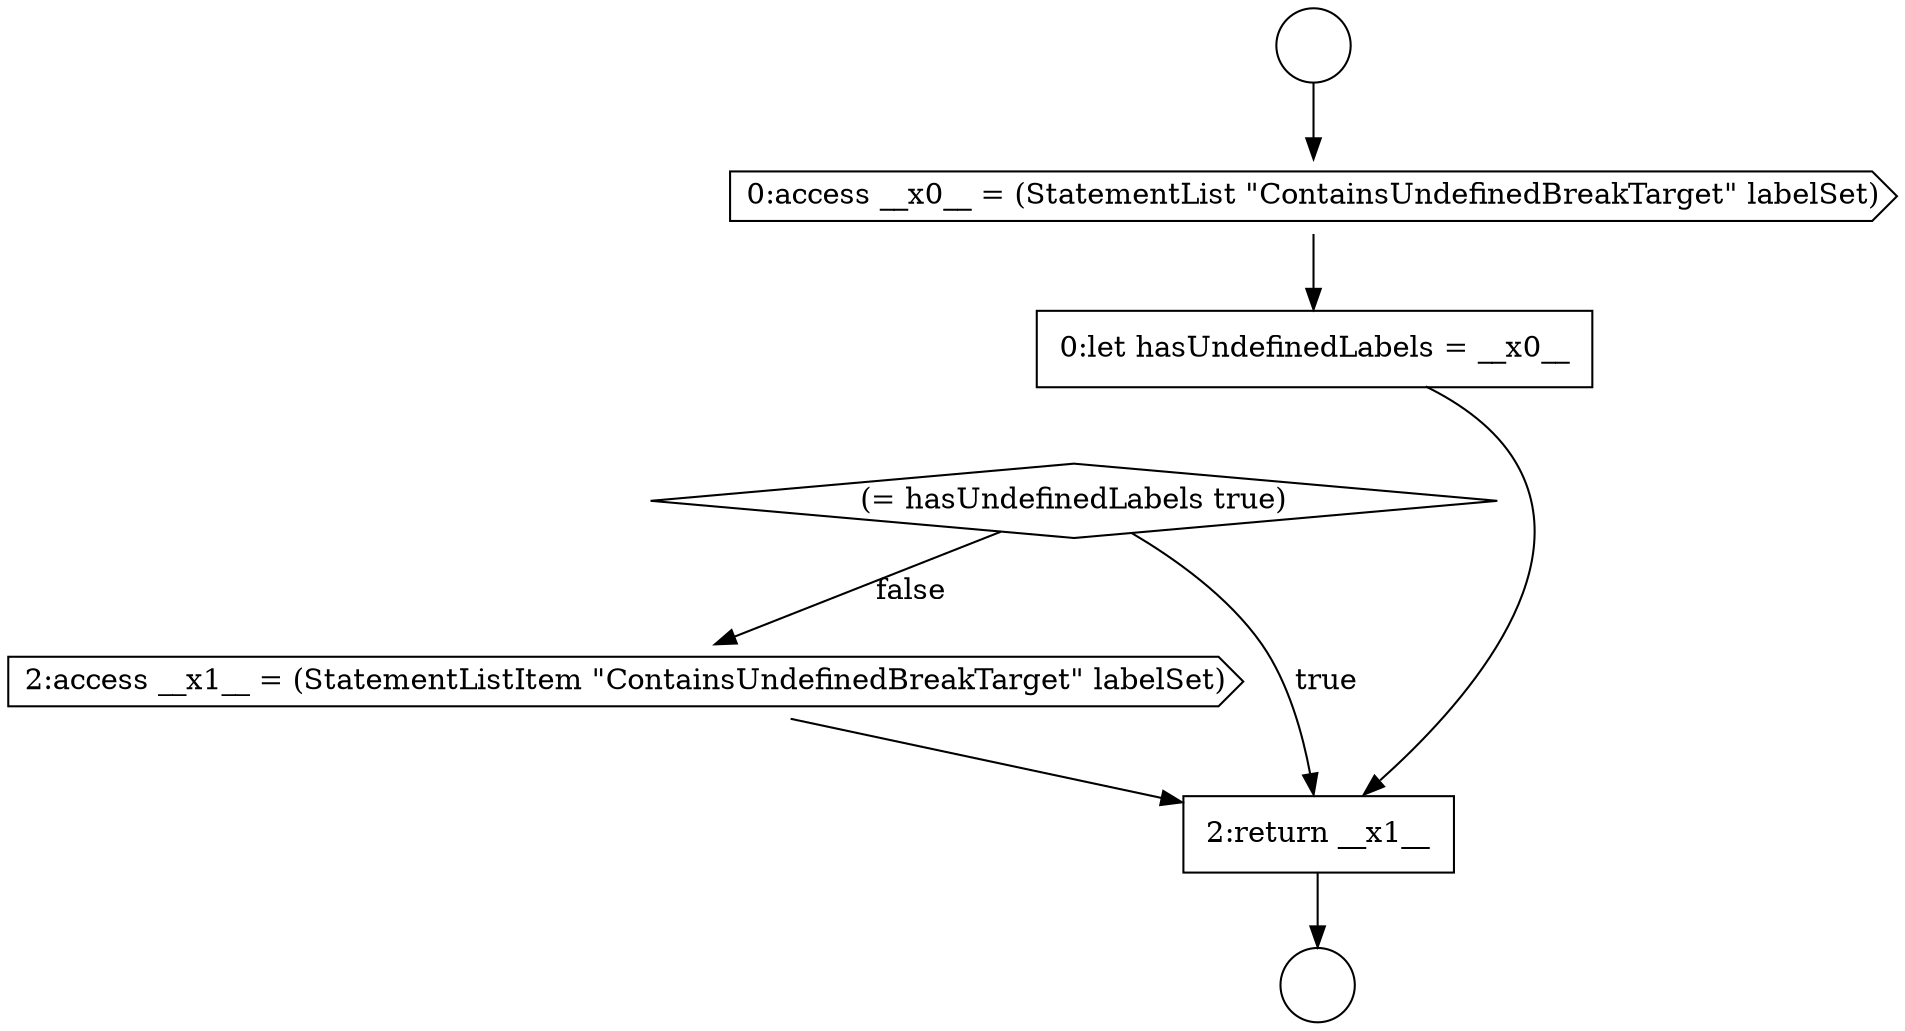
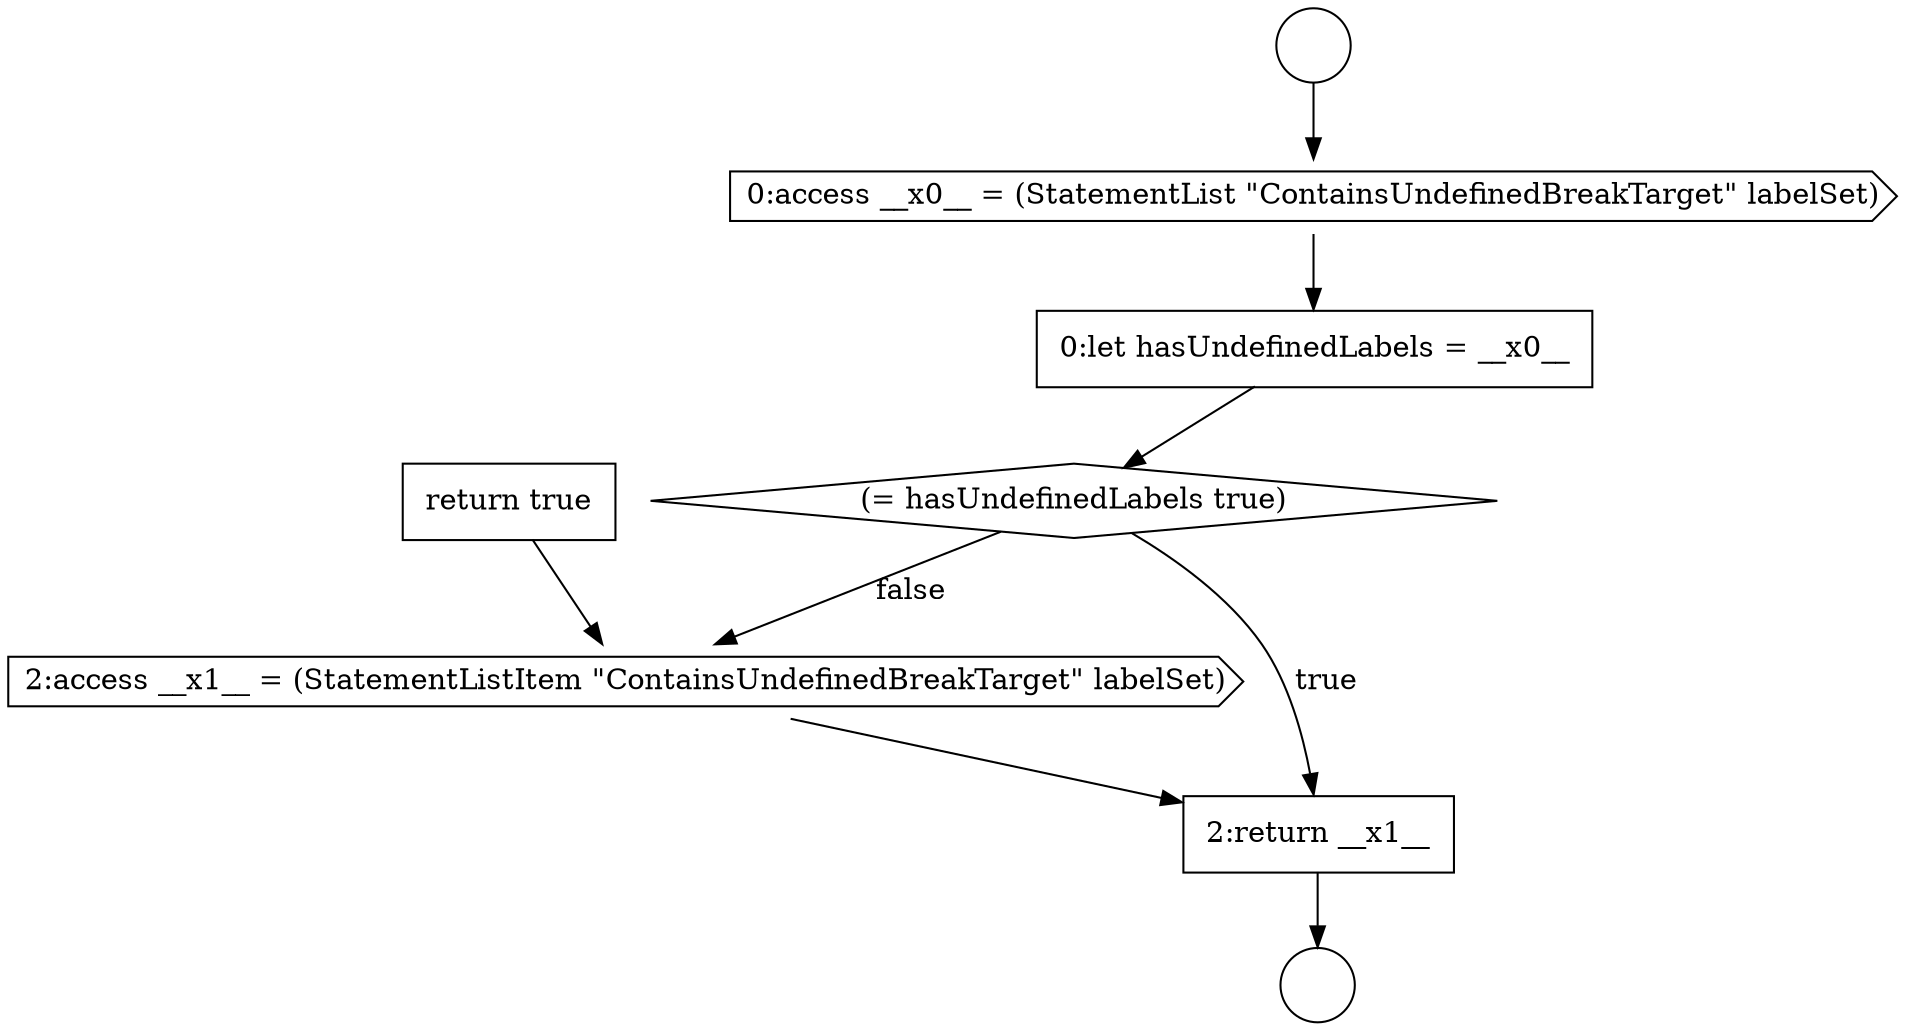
none -> (508, 501)
(1525, 585) -> (1198, 422)
